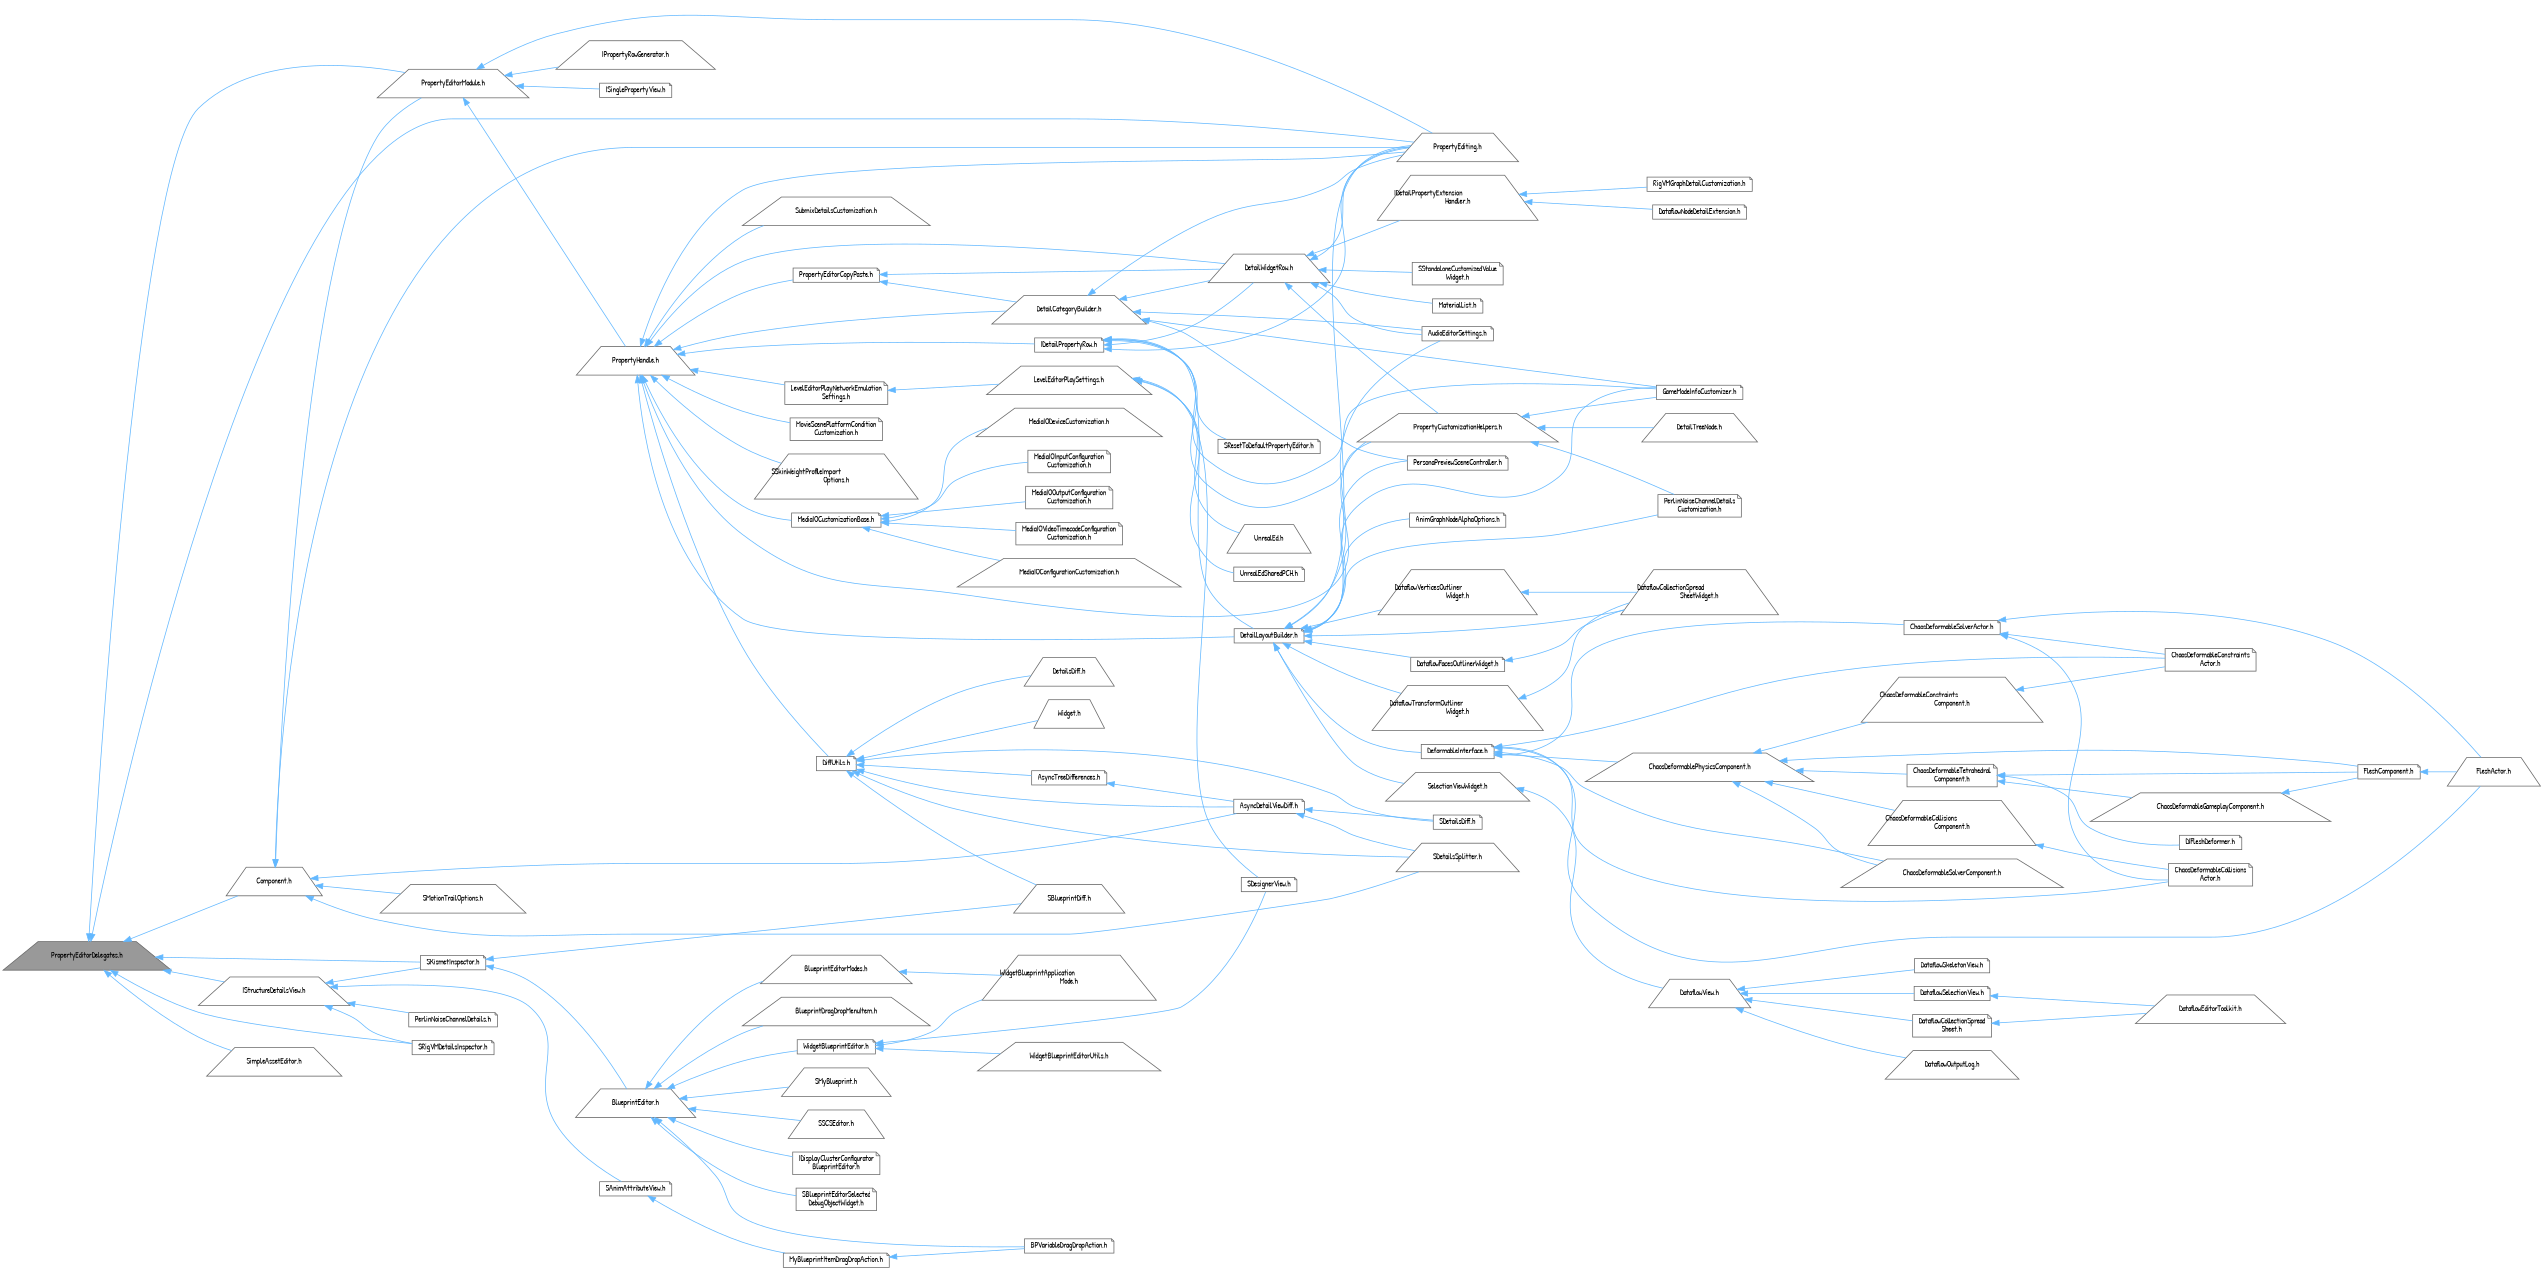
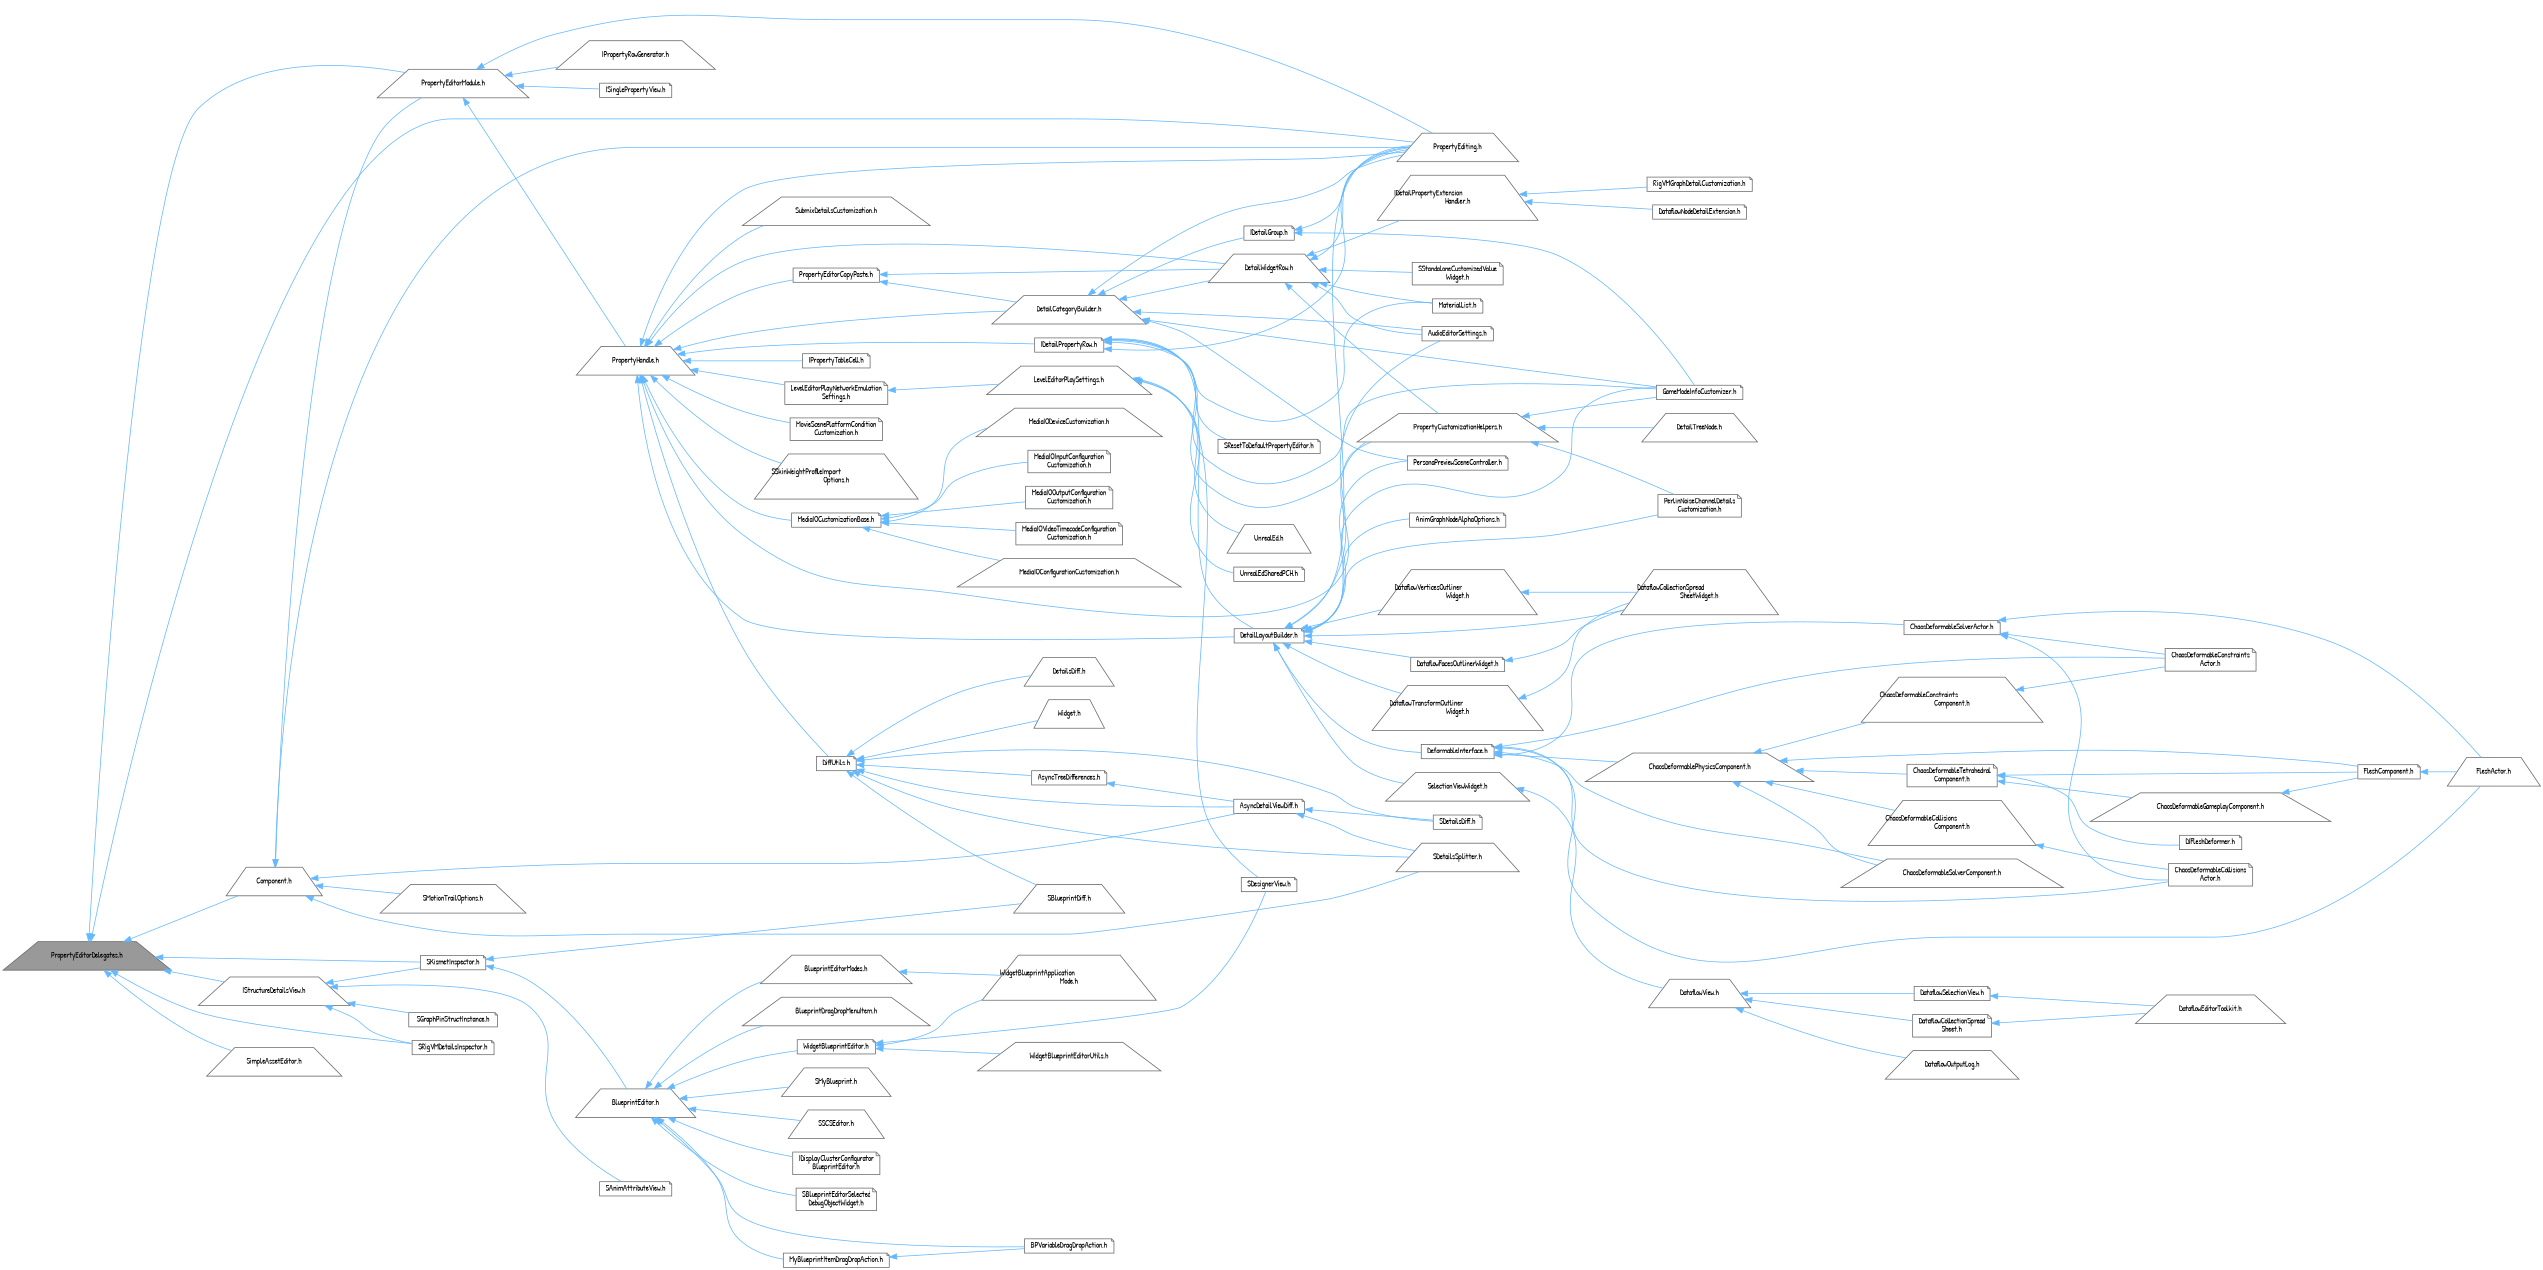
none -> (1269, 233)
(1199, 322) -> (1292, 419)
none -> (836, 361)
(1952, 966) -> none
(453, 1020) -> (453, 1020)
(718, 1232) -> (726, 1209)
